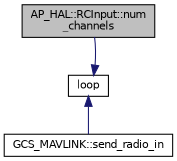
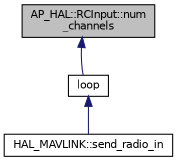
(96, 51) -> (82, 62)
(88, 145) -> (88, 145)
